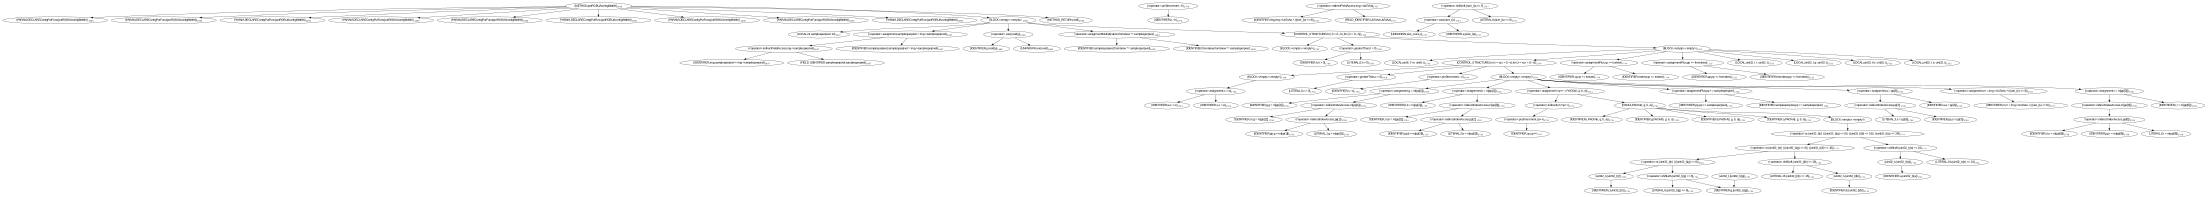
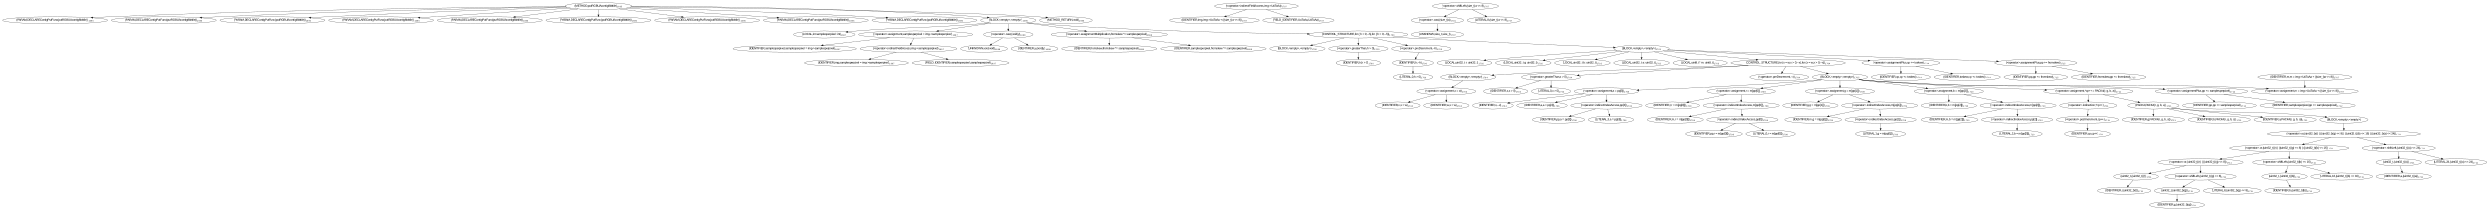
(1464, 35) -> none
none -> (1389, 42)
(1361, 55) -> (1413, 69)
(1395, 84) -> (1547, 98)
none -> (1506, 91)
(2006, 98) -> (2305, 83)
(1826, 105) -> (2340, 105)
(1592, 120) -> none
(2080, 127) -> (1709, 113)
(1274, 134) -> none
(1408, 134) -> none
(1748, 176) -> (2190, 190)
(1702, 183) -> (2190, 183)
